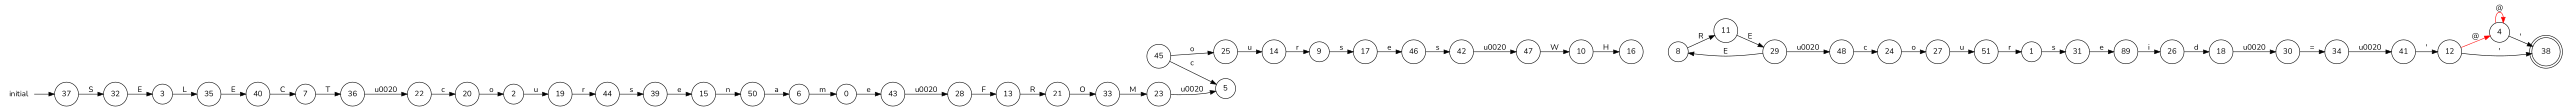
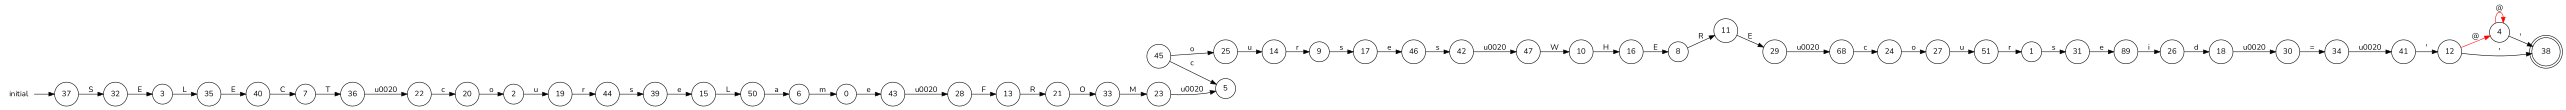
(1842, 52) -> (1842, 52)
(1728, 56) -> (1653, 52)
(728, 90) -> (728, 90)
